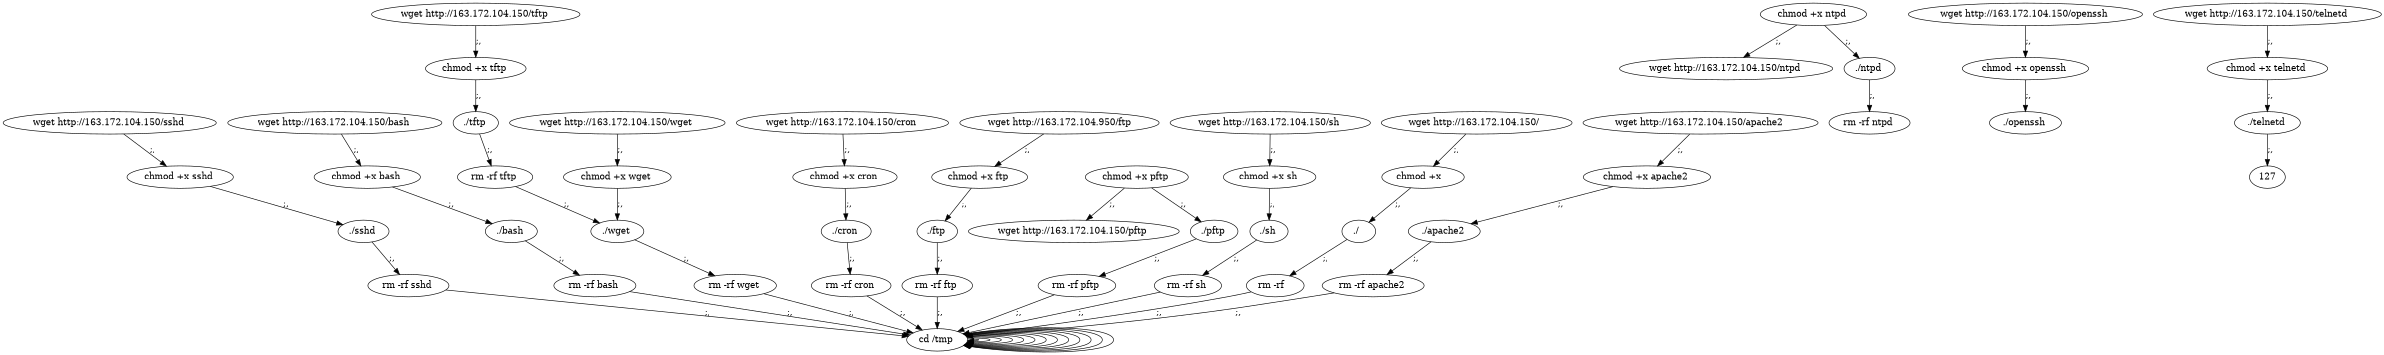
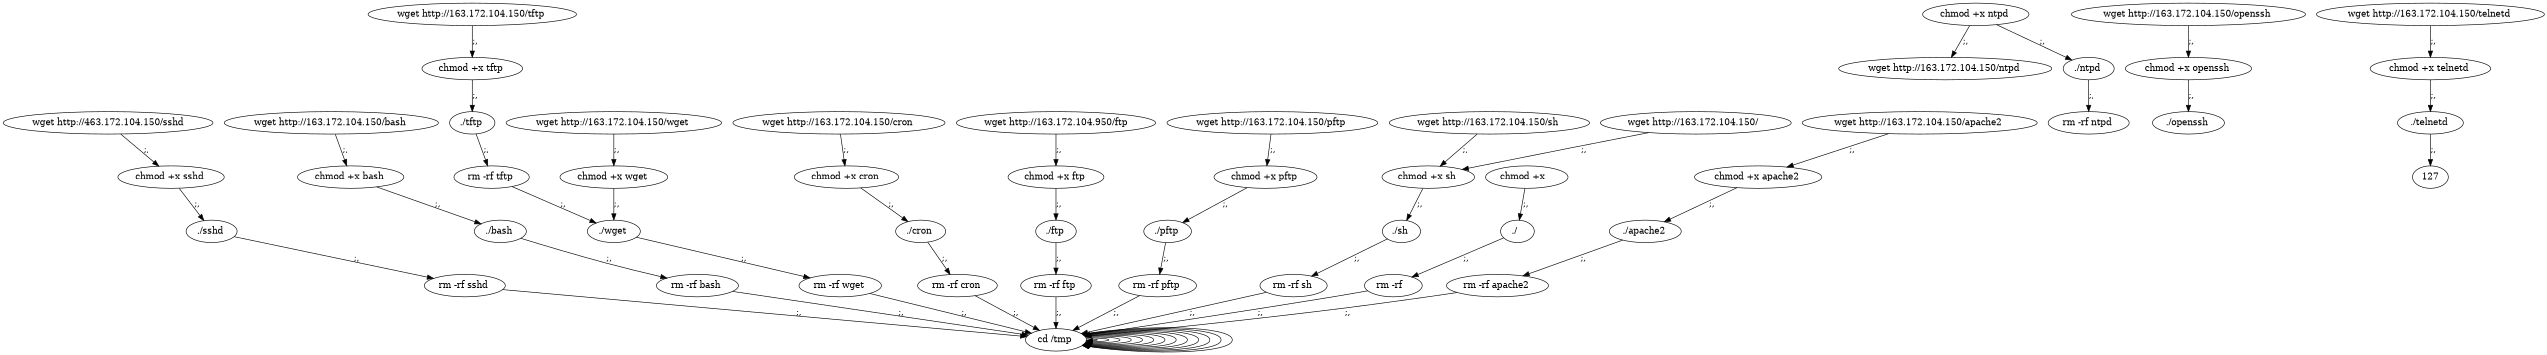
(110, 123) -> (108, 123)
(1452, 148) -> (1559, 150)
(1108, 202) -> (1269, 147)
